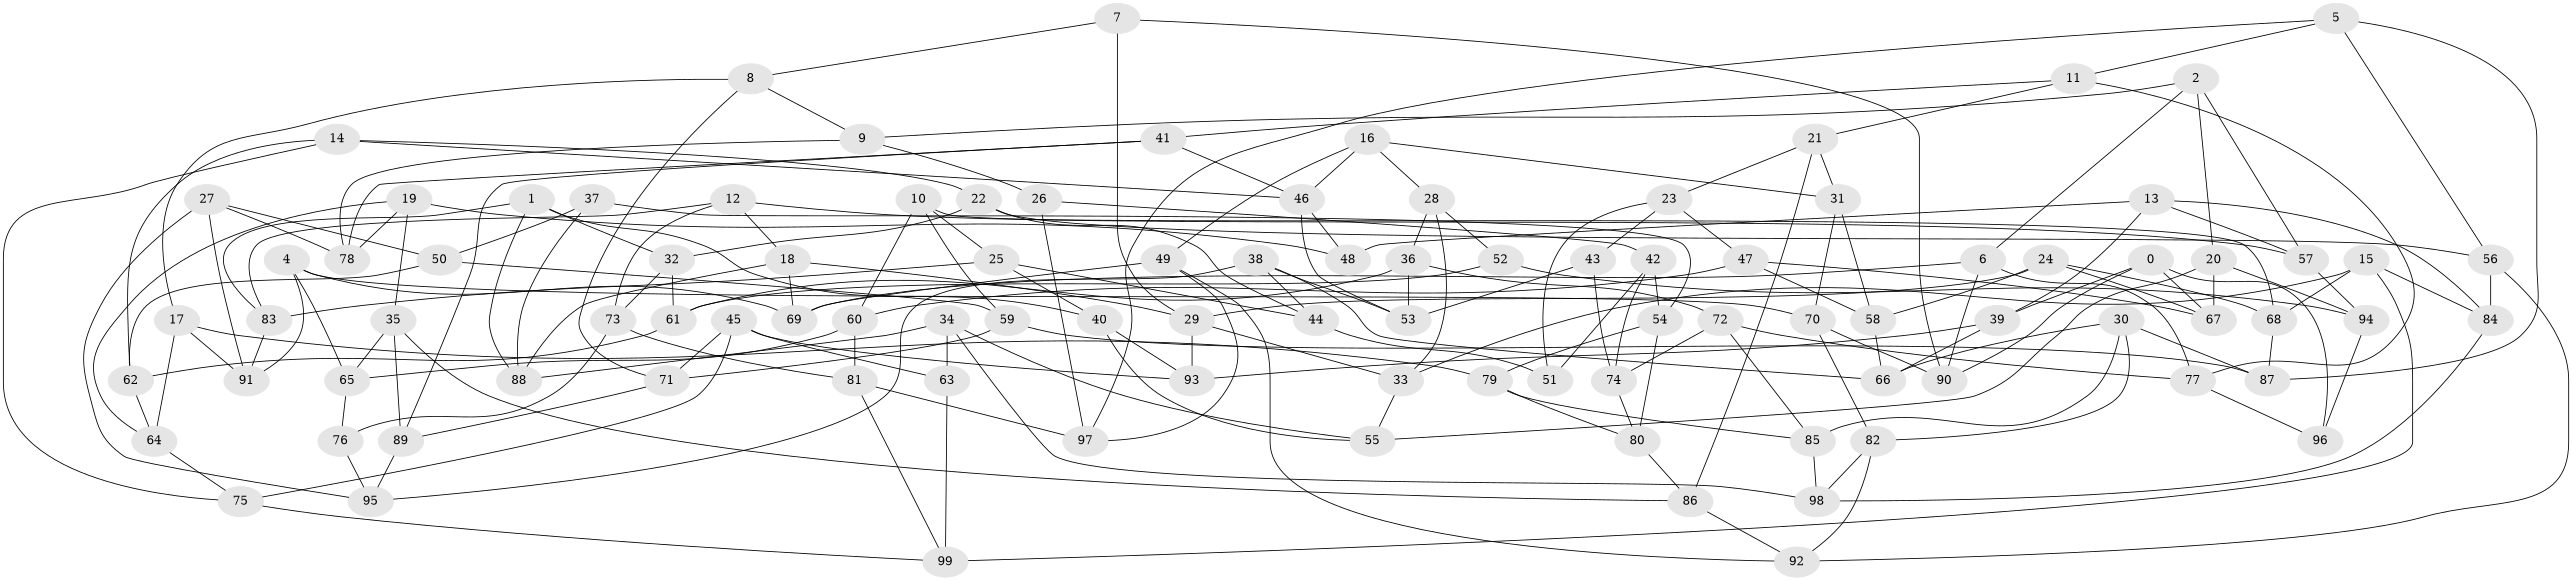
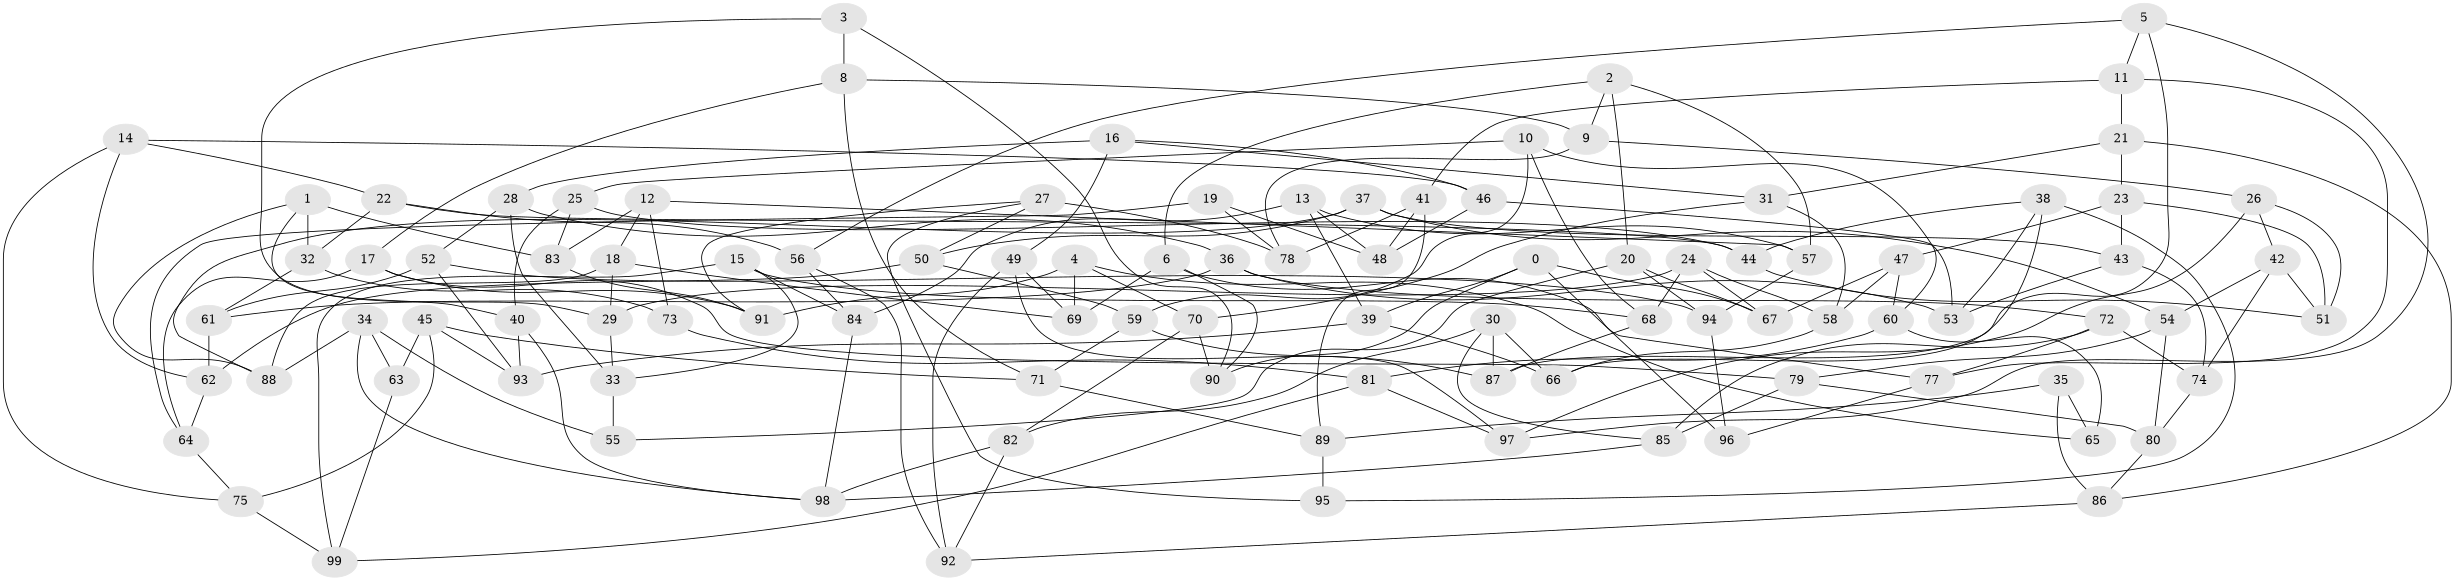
(1117, 18) -> (844, 18)
(1233, 169) -> (1398, 236)
none -> (1740, 236)
none -> (2332, 241)
(401, 260) -> none
(1192, 351) -> (475, 320)
(1175, 403) -> (622, 474)
(341, 441) -> none
